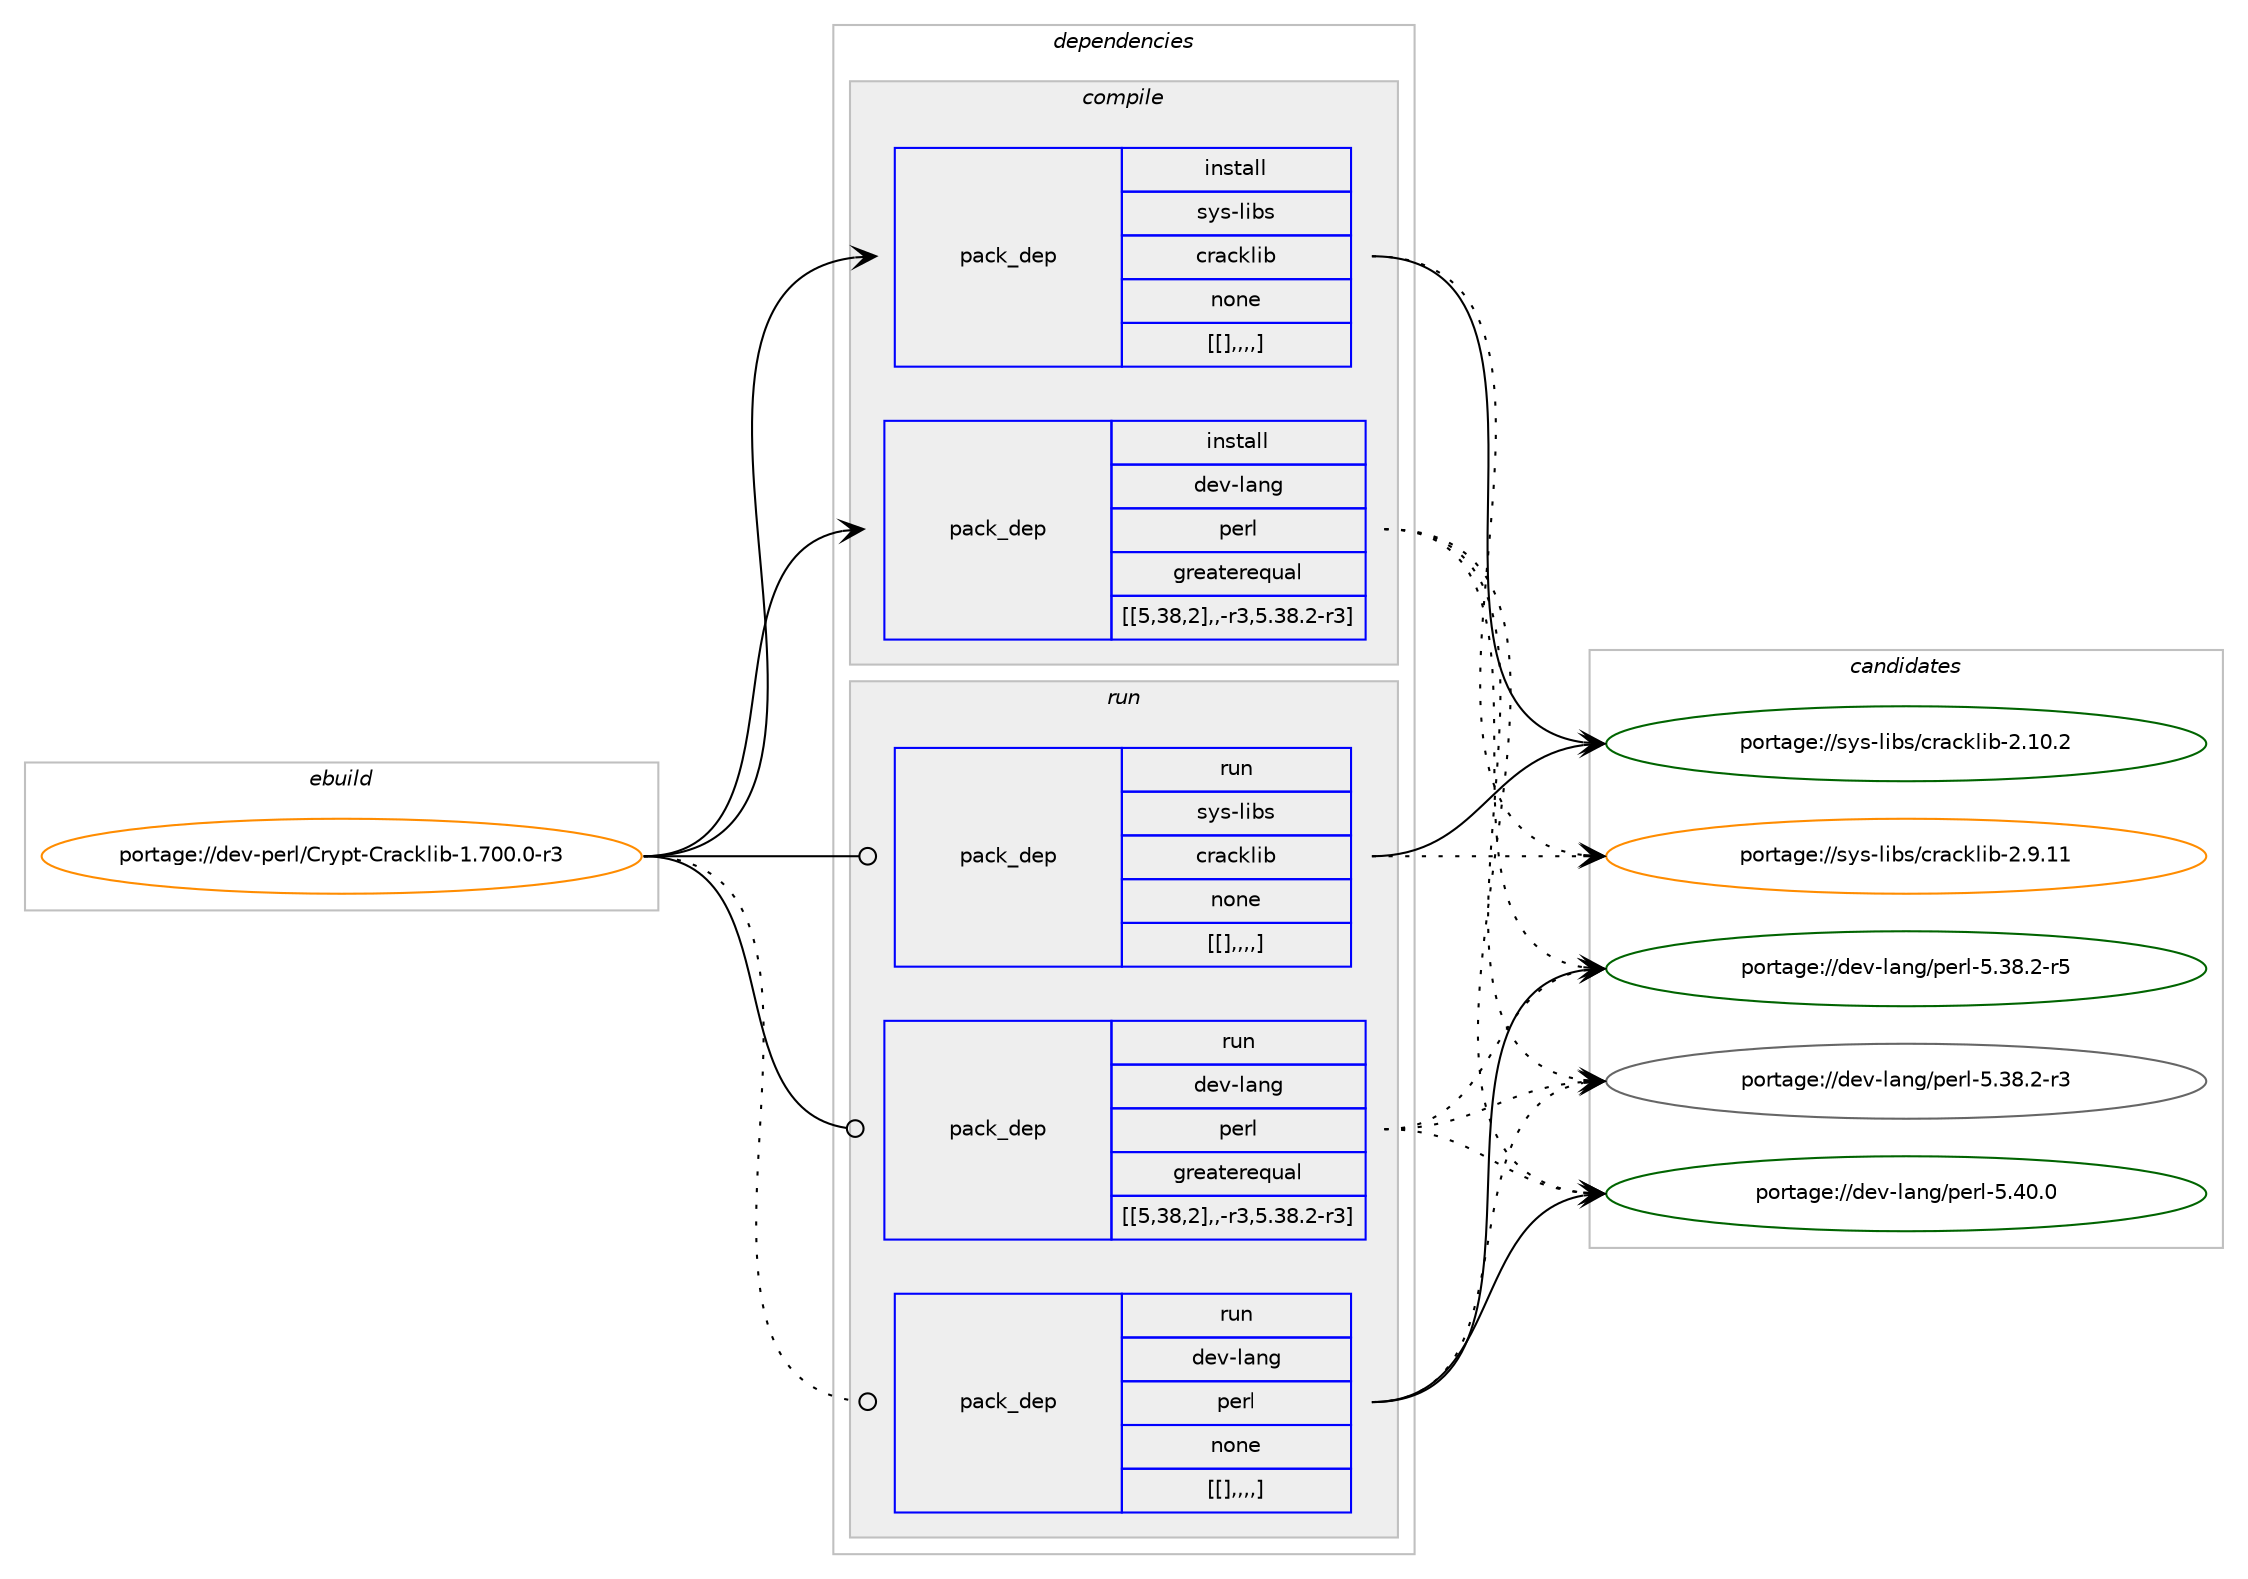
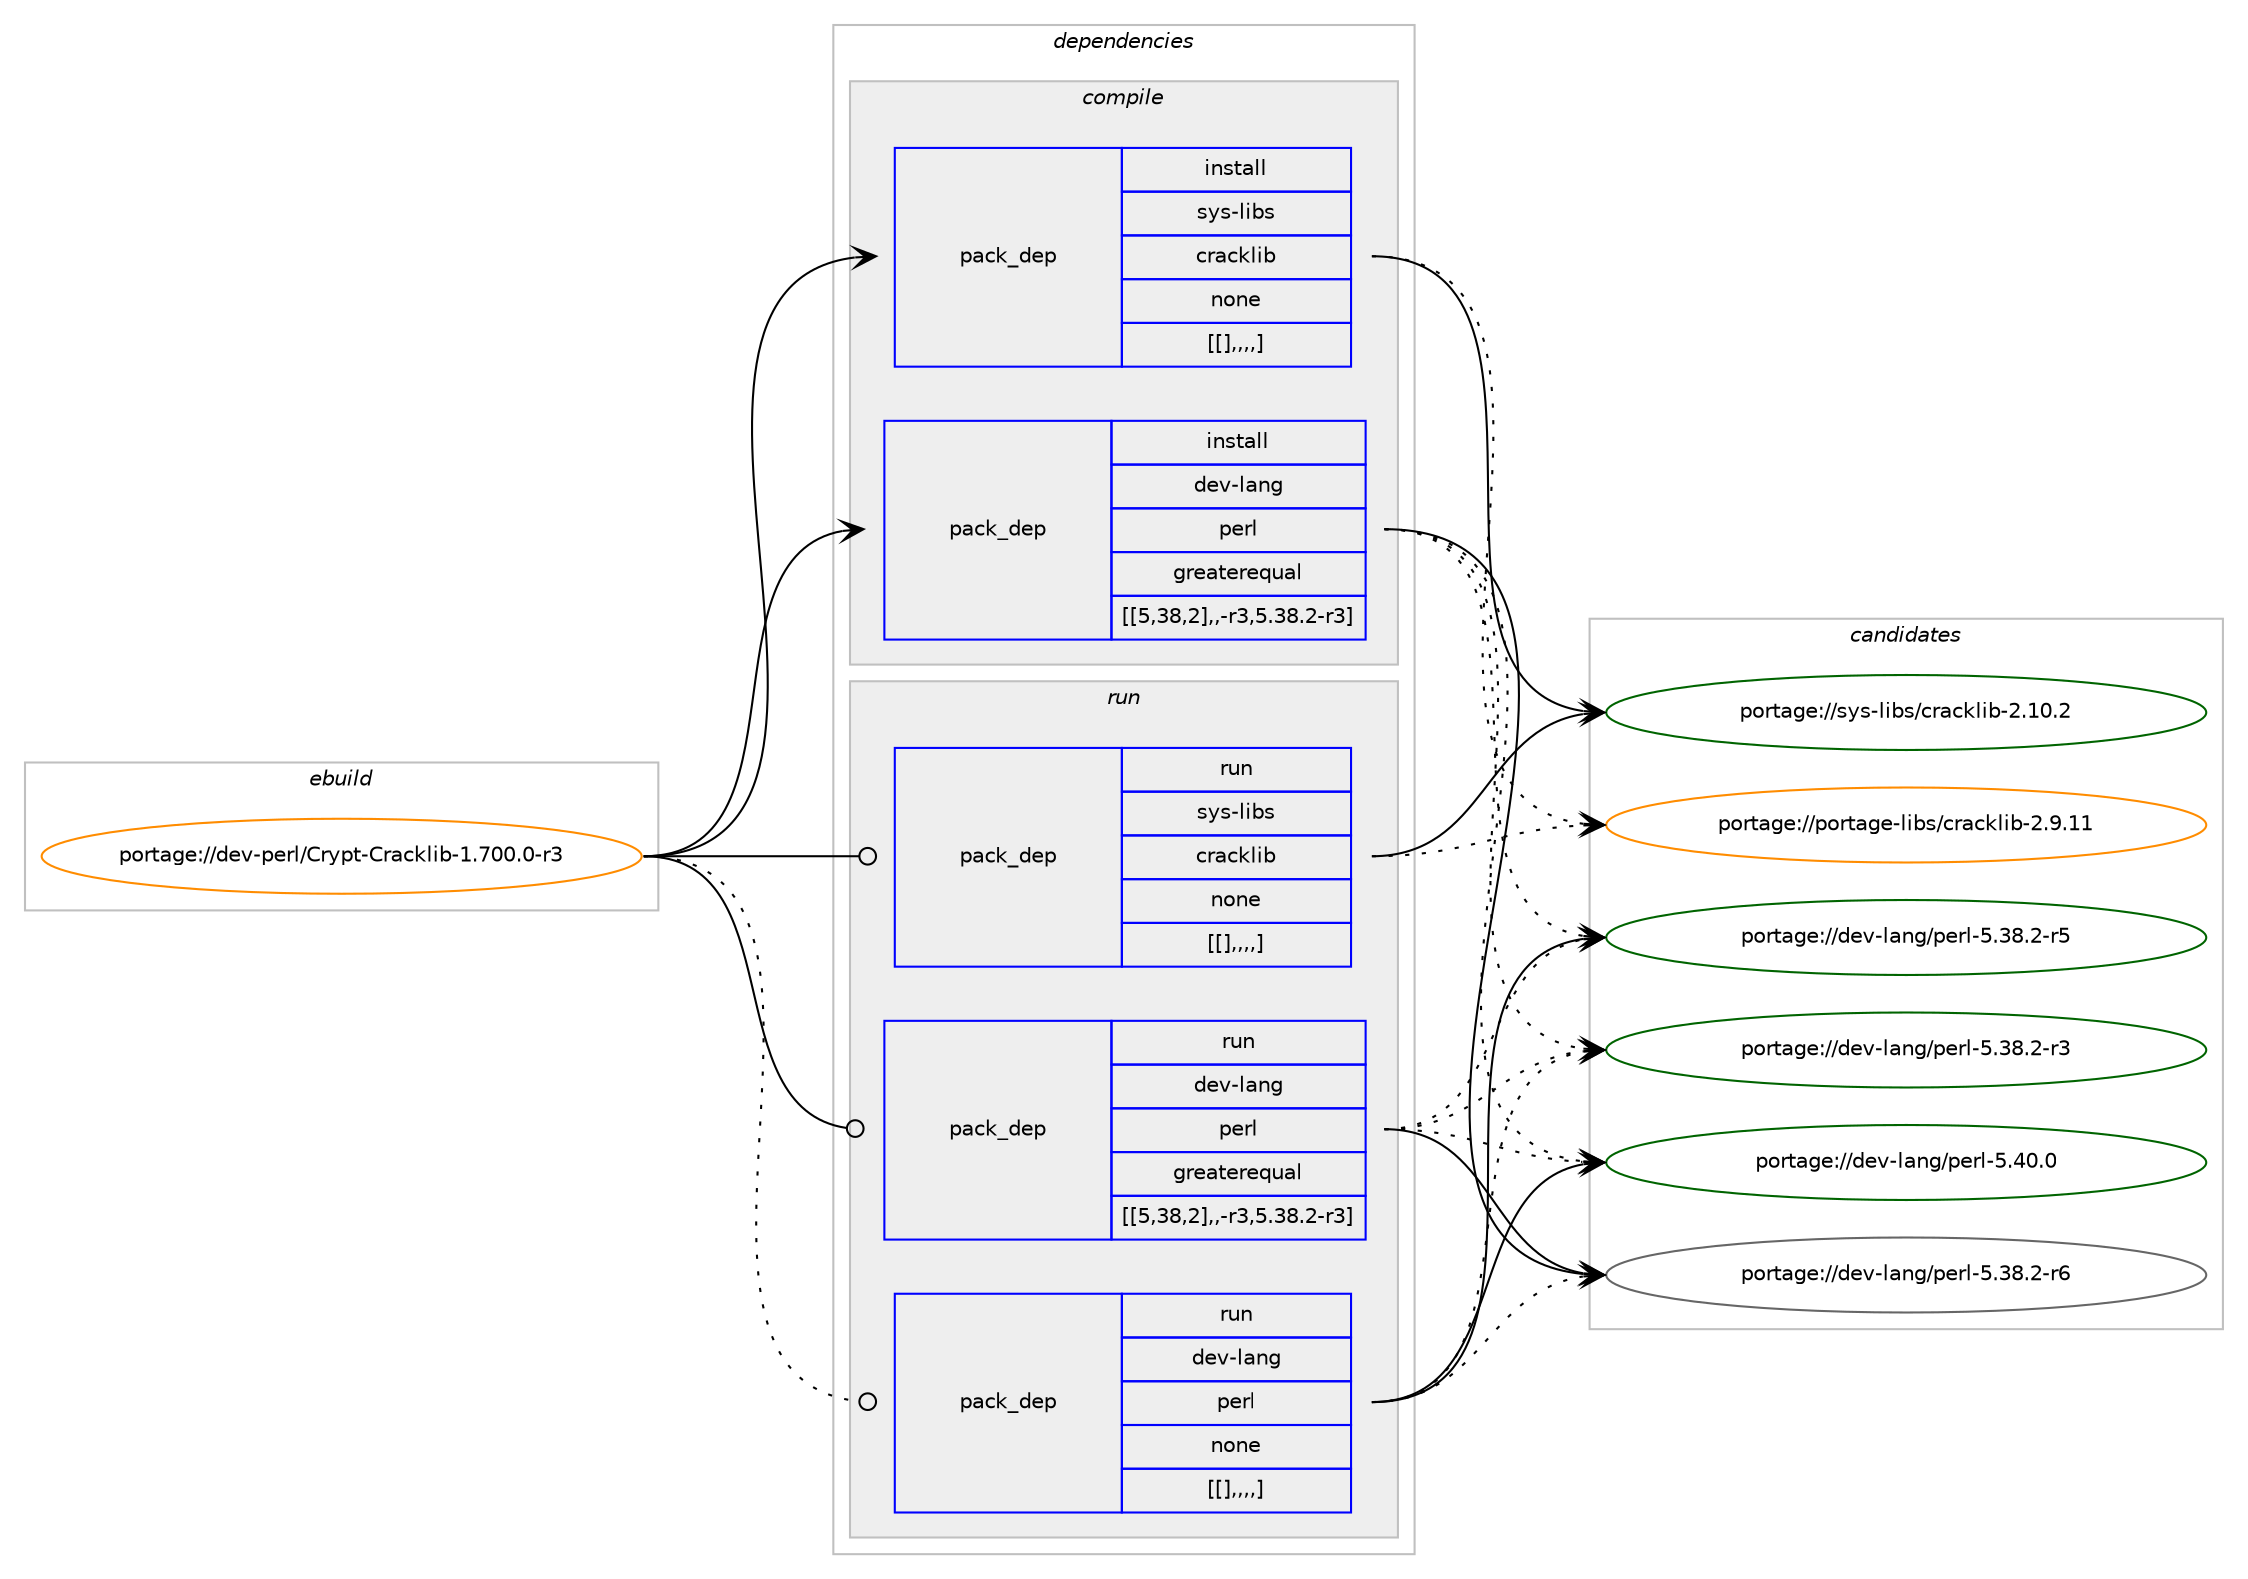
(1906, 856) -> (1906, 825)
(1906, 1081) -> (1906, 1050)
none -> (1906, 1275)
